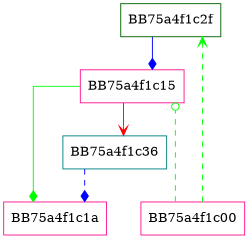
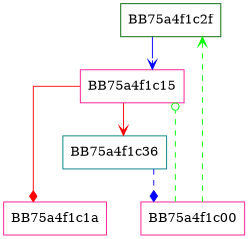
(152, 48) -> (152, 48)
(33, 115) -> (33, 115)
(85, 180) -> (154, 180)
